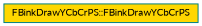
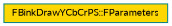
(101, 13) -> (86, 13)
